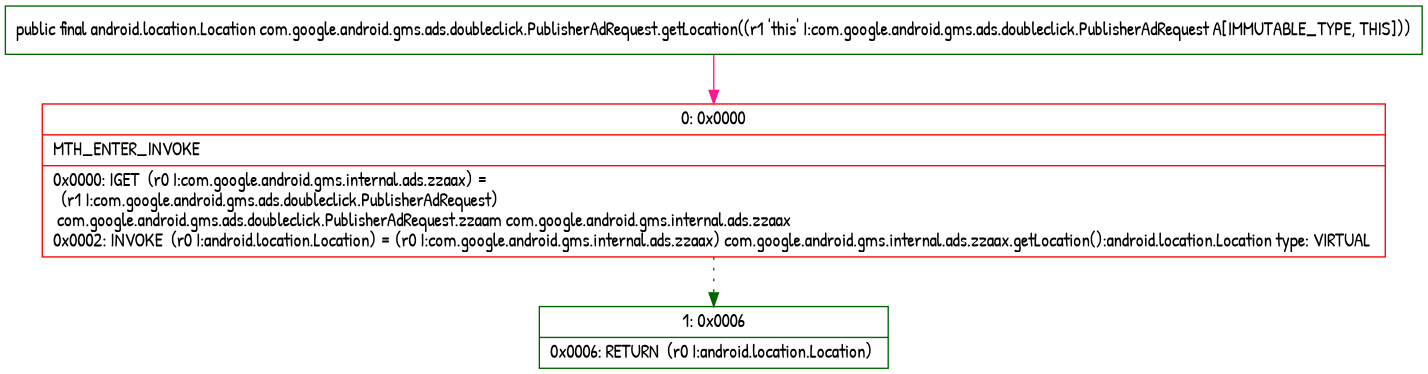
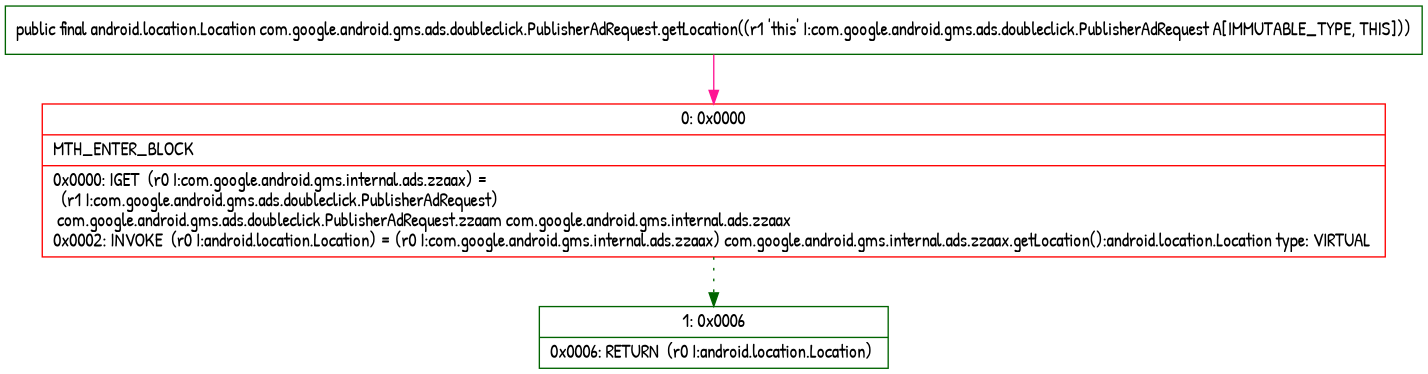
(127, 150) -> (124, 150)
